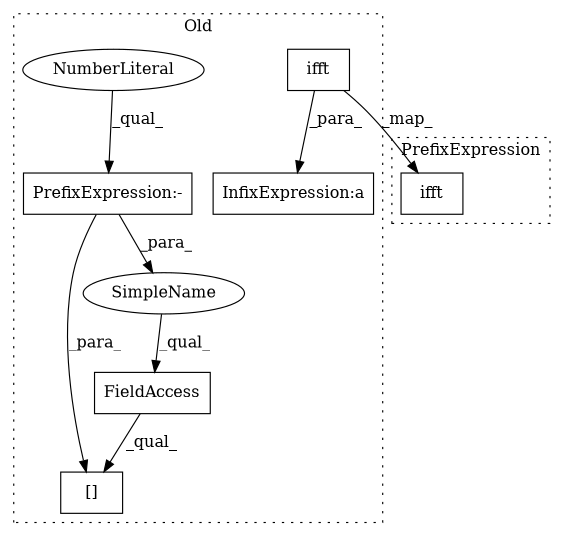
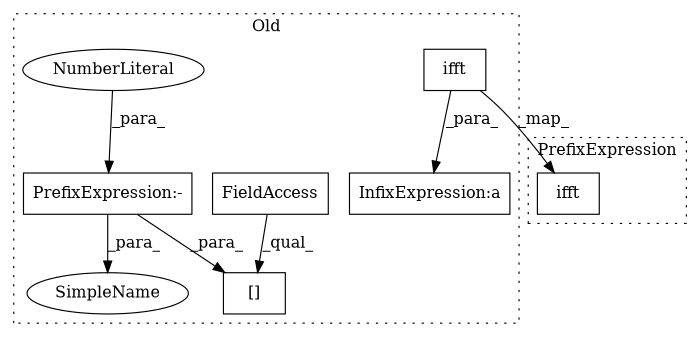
(138, 120) -> (139, 120)
(159, 337) -> none
